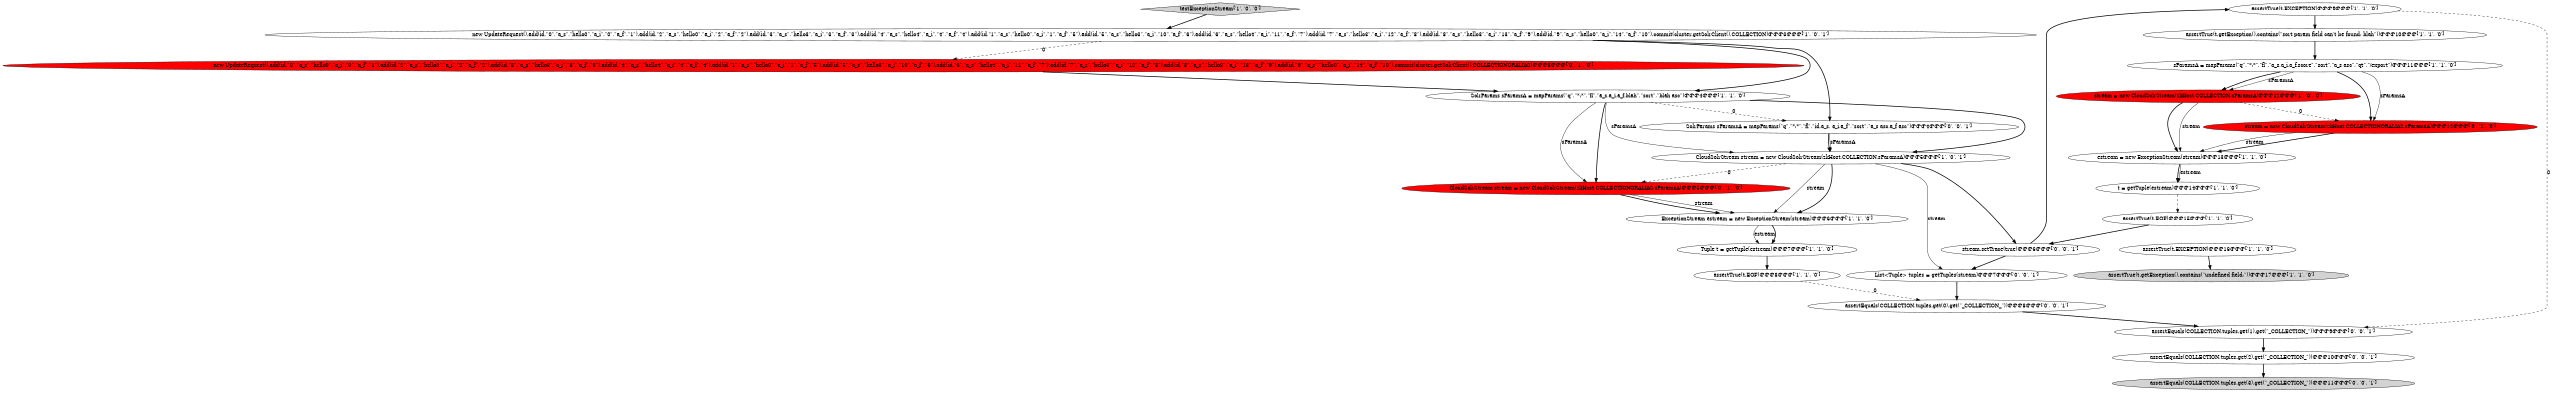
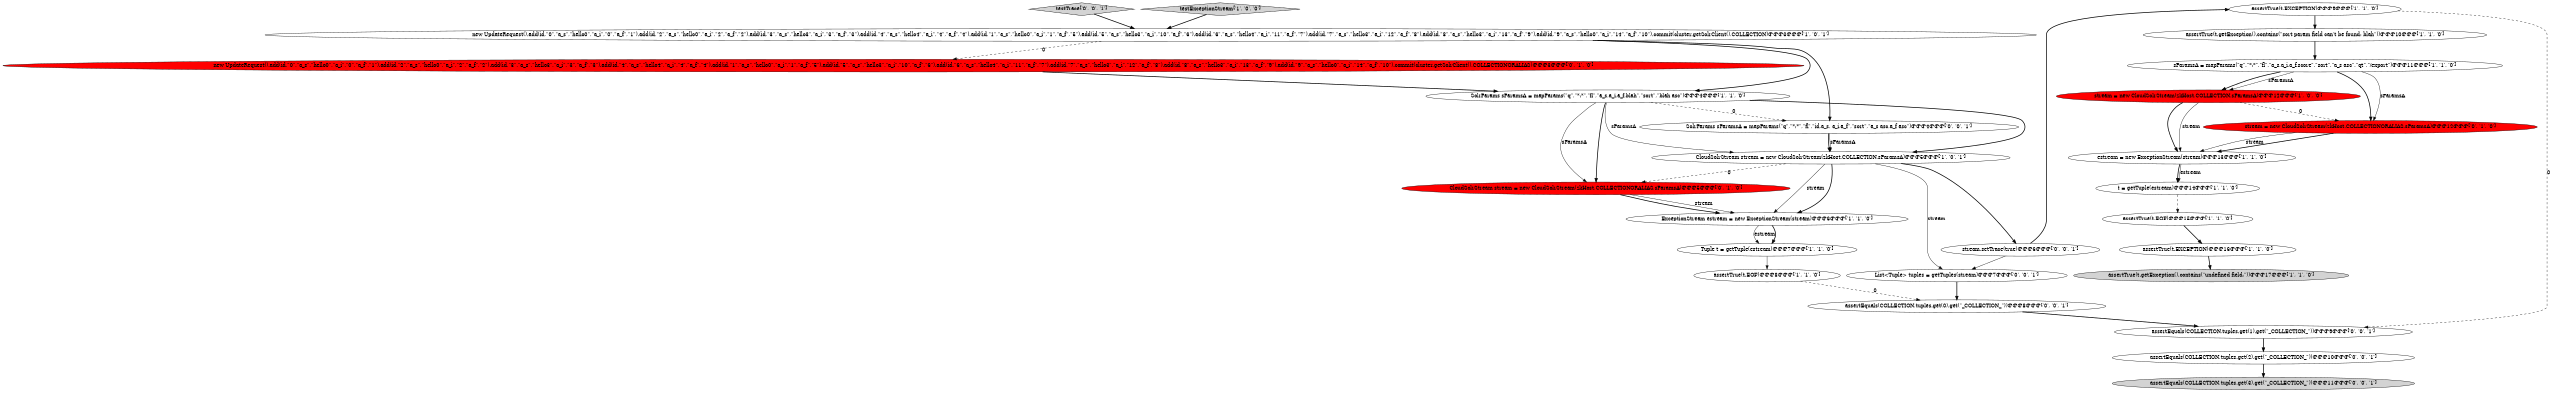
none -> (1082, 9)
(2101, 234) -> (2191, 233)
(1767, 261) -> (1767, 261)
(1990, 262) -> (1990, 262)
